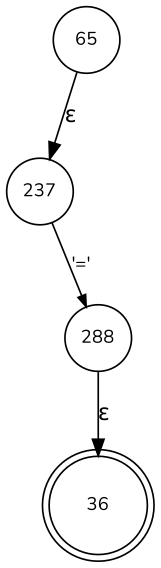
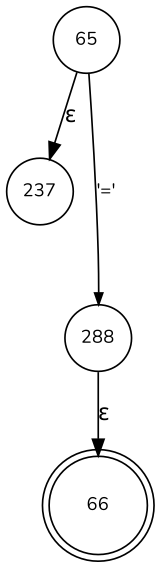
(67, 259) -> (95, 183)
(98, 505) -> (98, 505)
